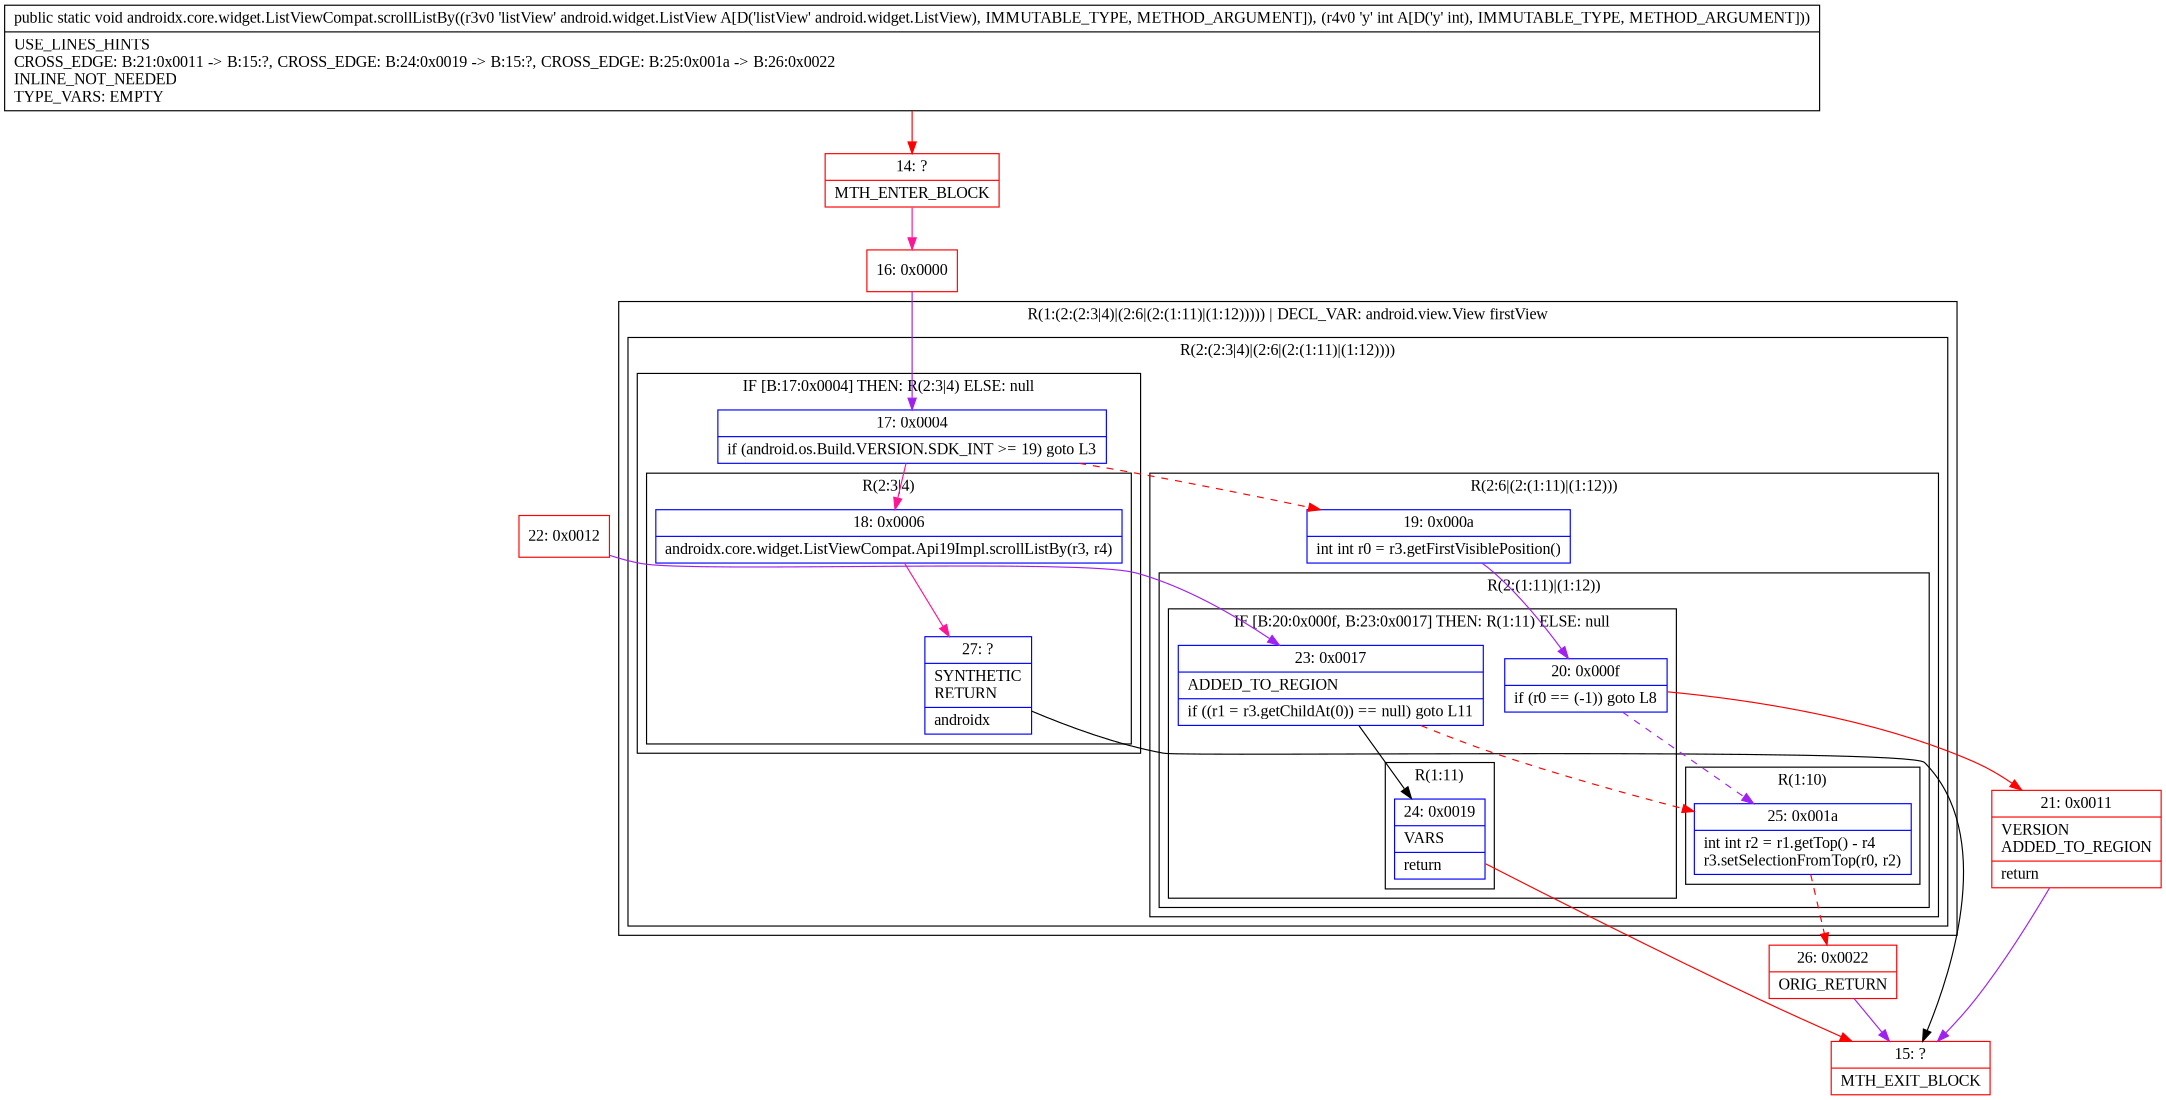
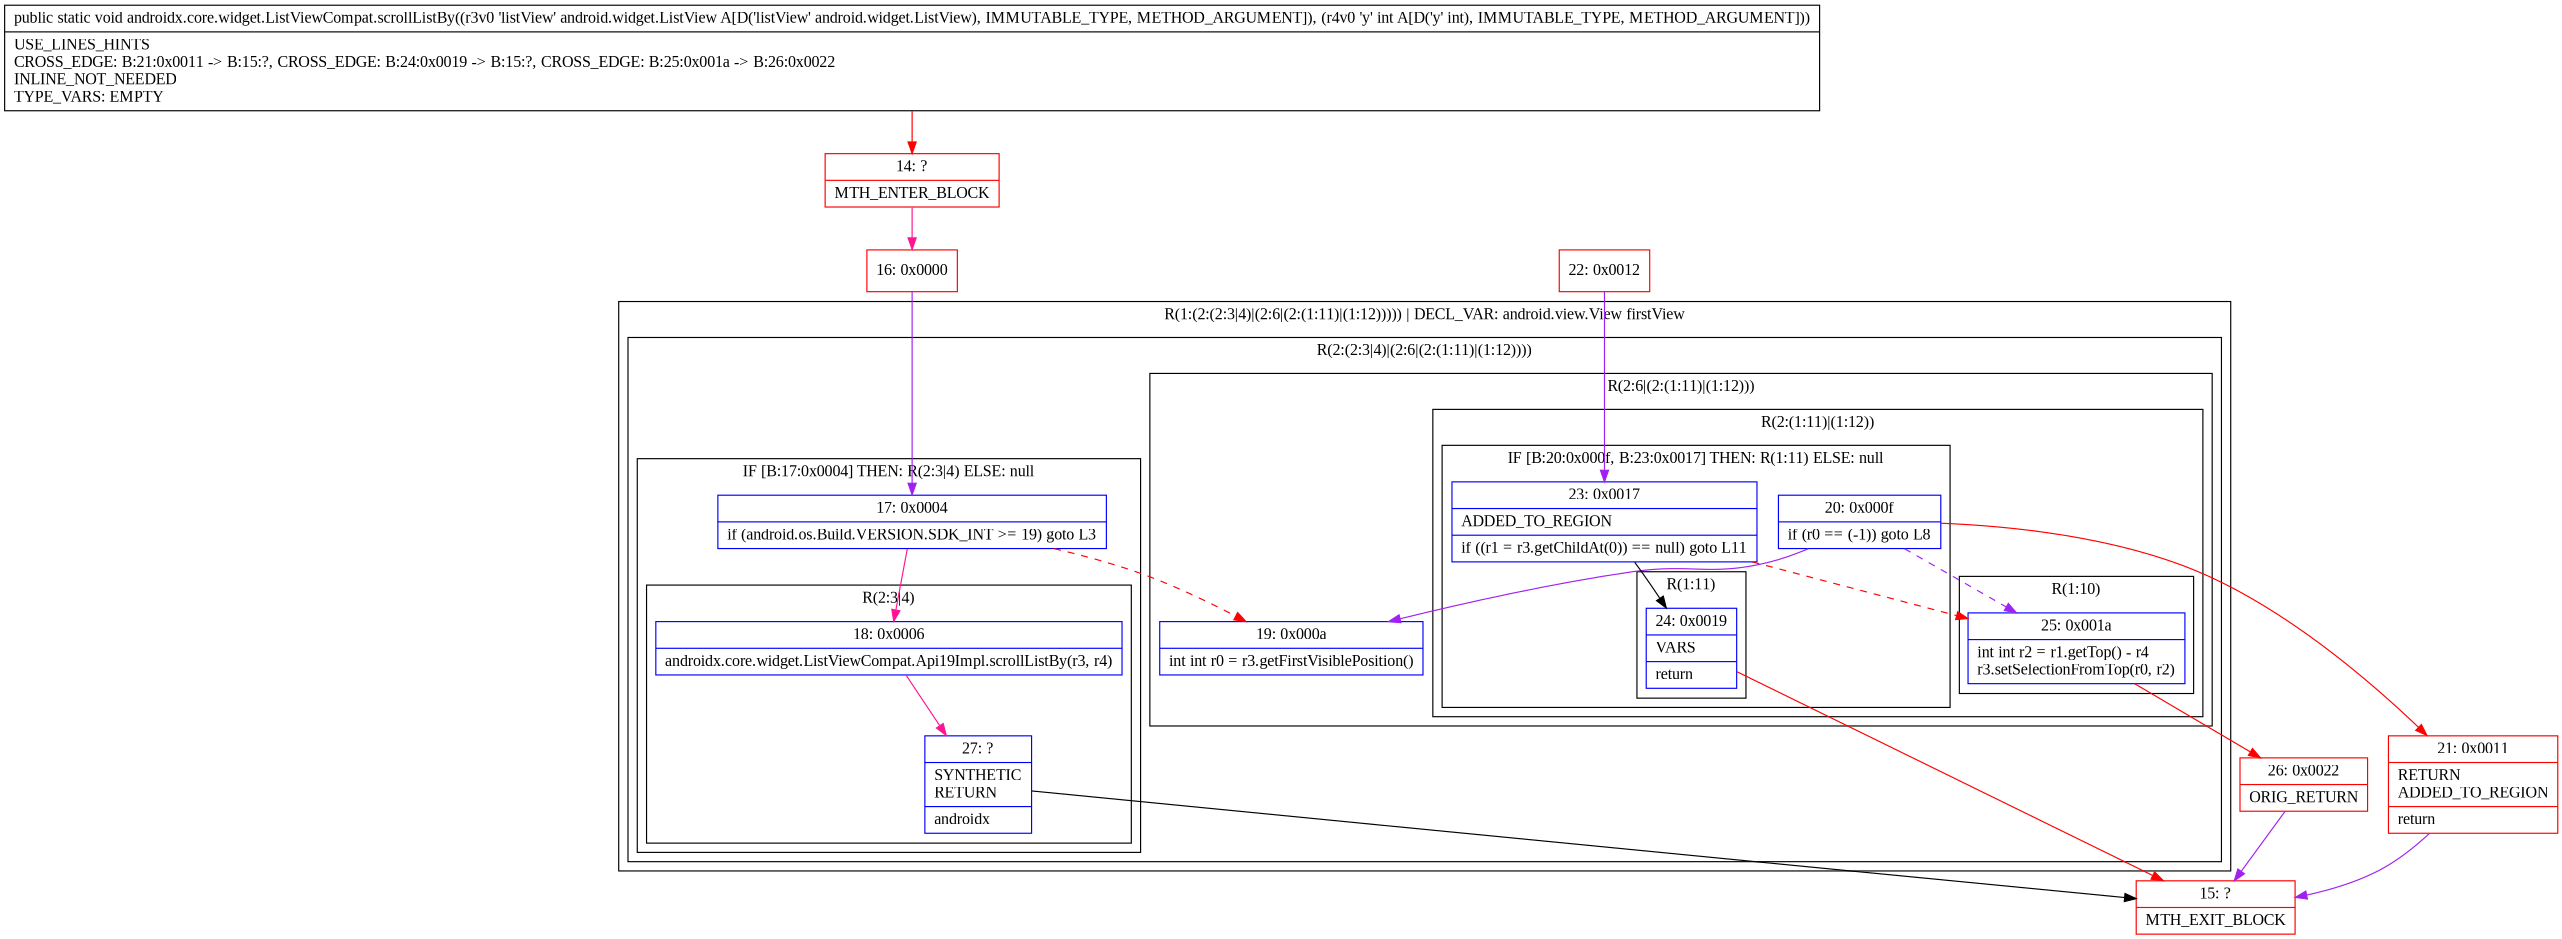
(1523, 601) -> (1604, 576)
(2035, 830) -> (2430, 775)
(1816, 900) -> (2178, 709)
